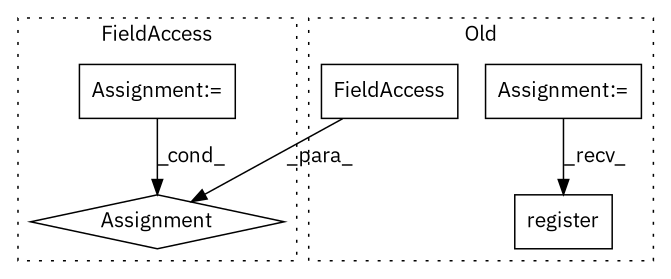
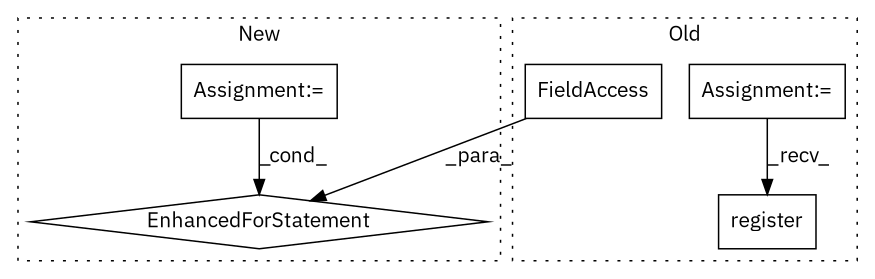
(157, 35) -> (259, 35)
(157, 222) -> (259, 222)
